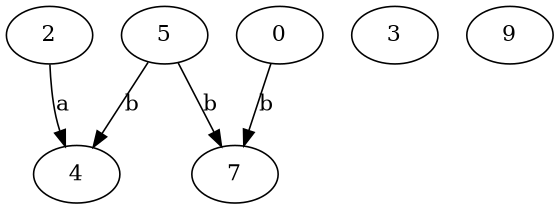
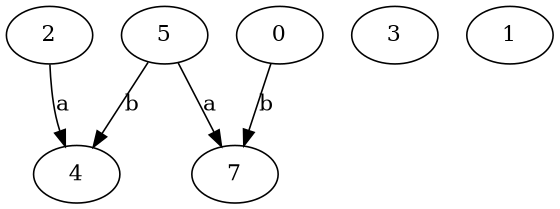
(510, 35) -> (510, 35)
(211, 105) -> (210, 105)
